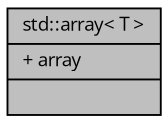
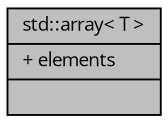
(52, 61) -> (69, 61)
